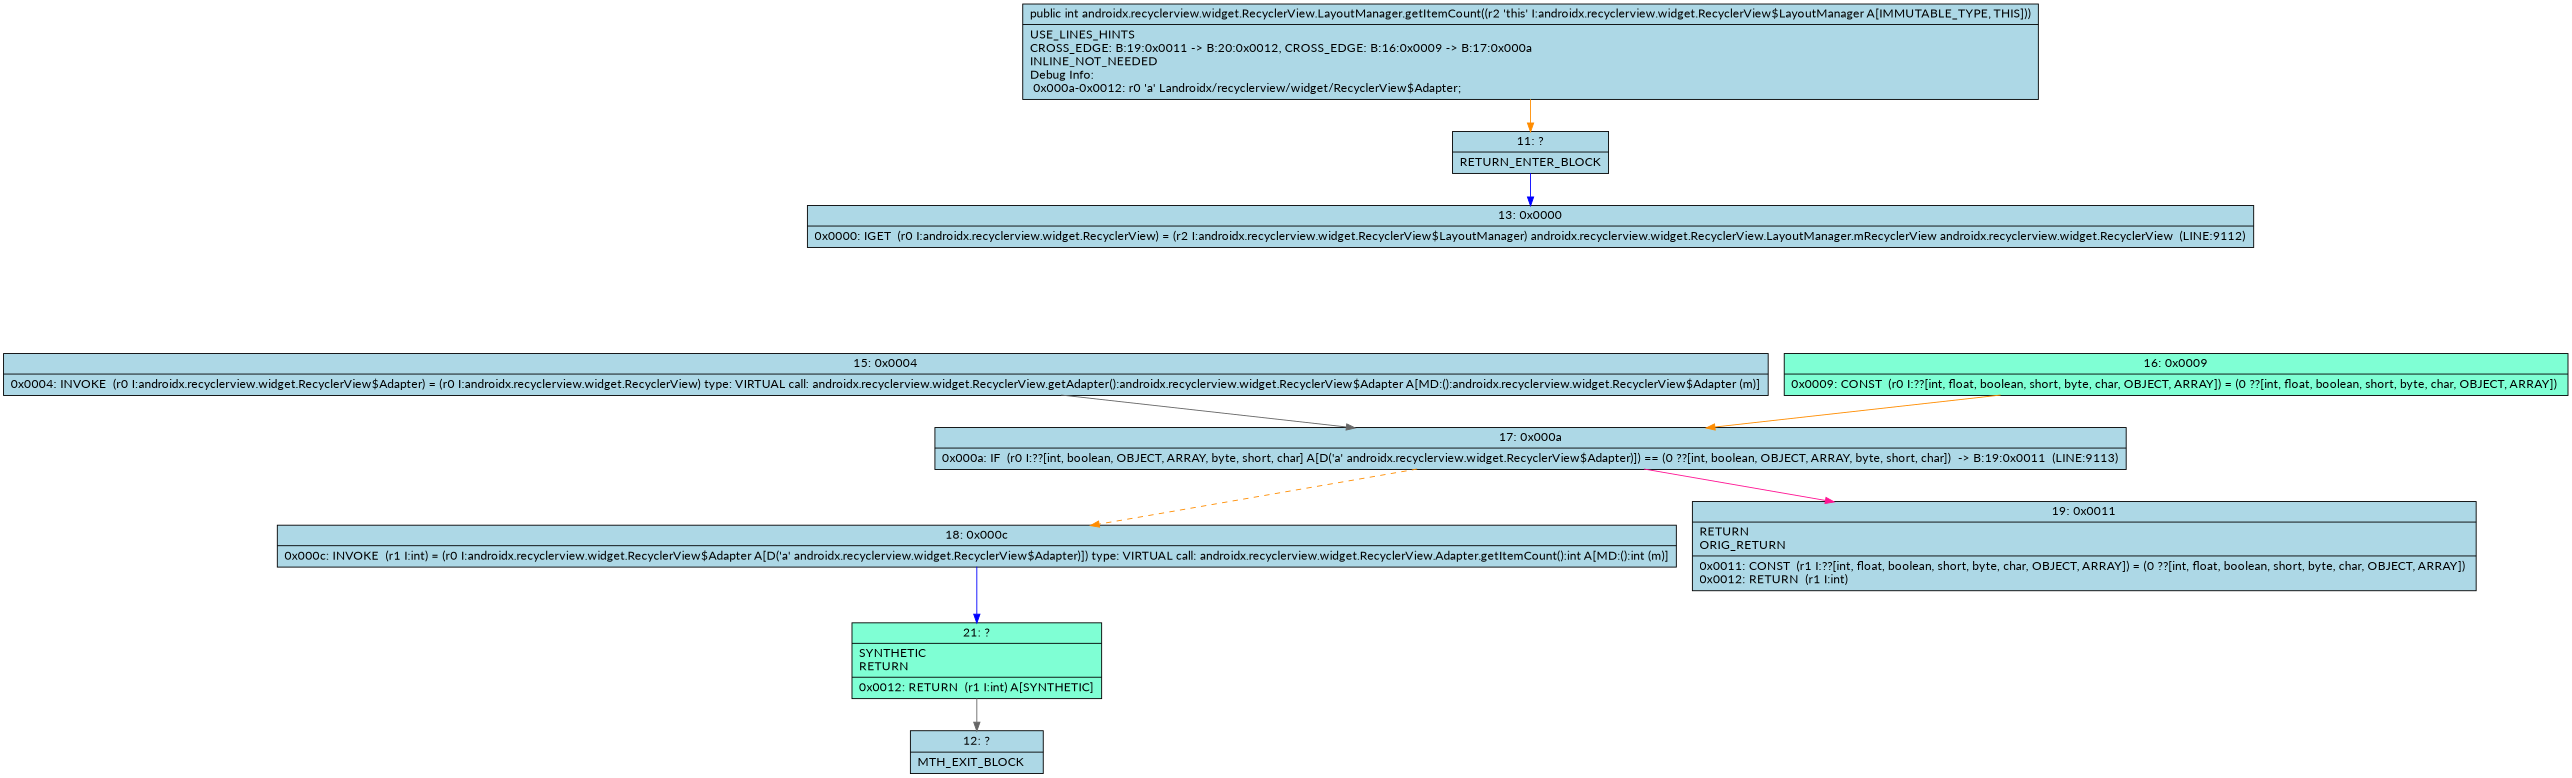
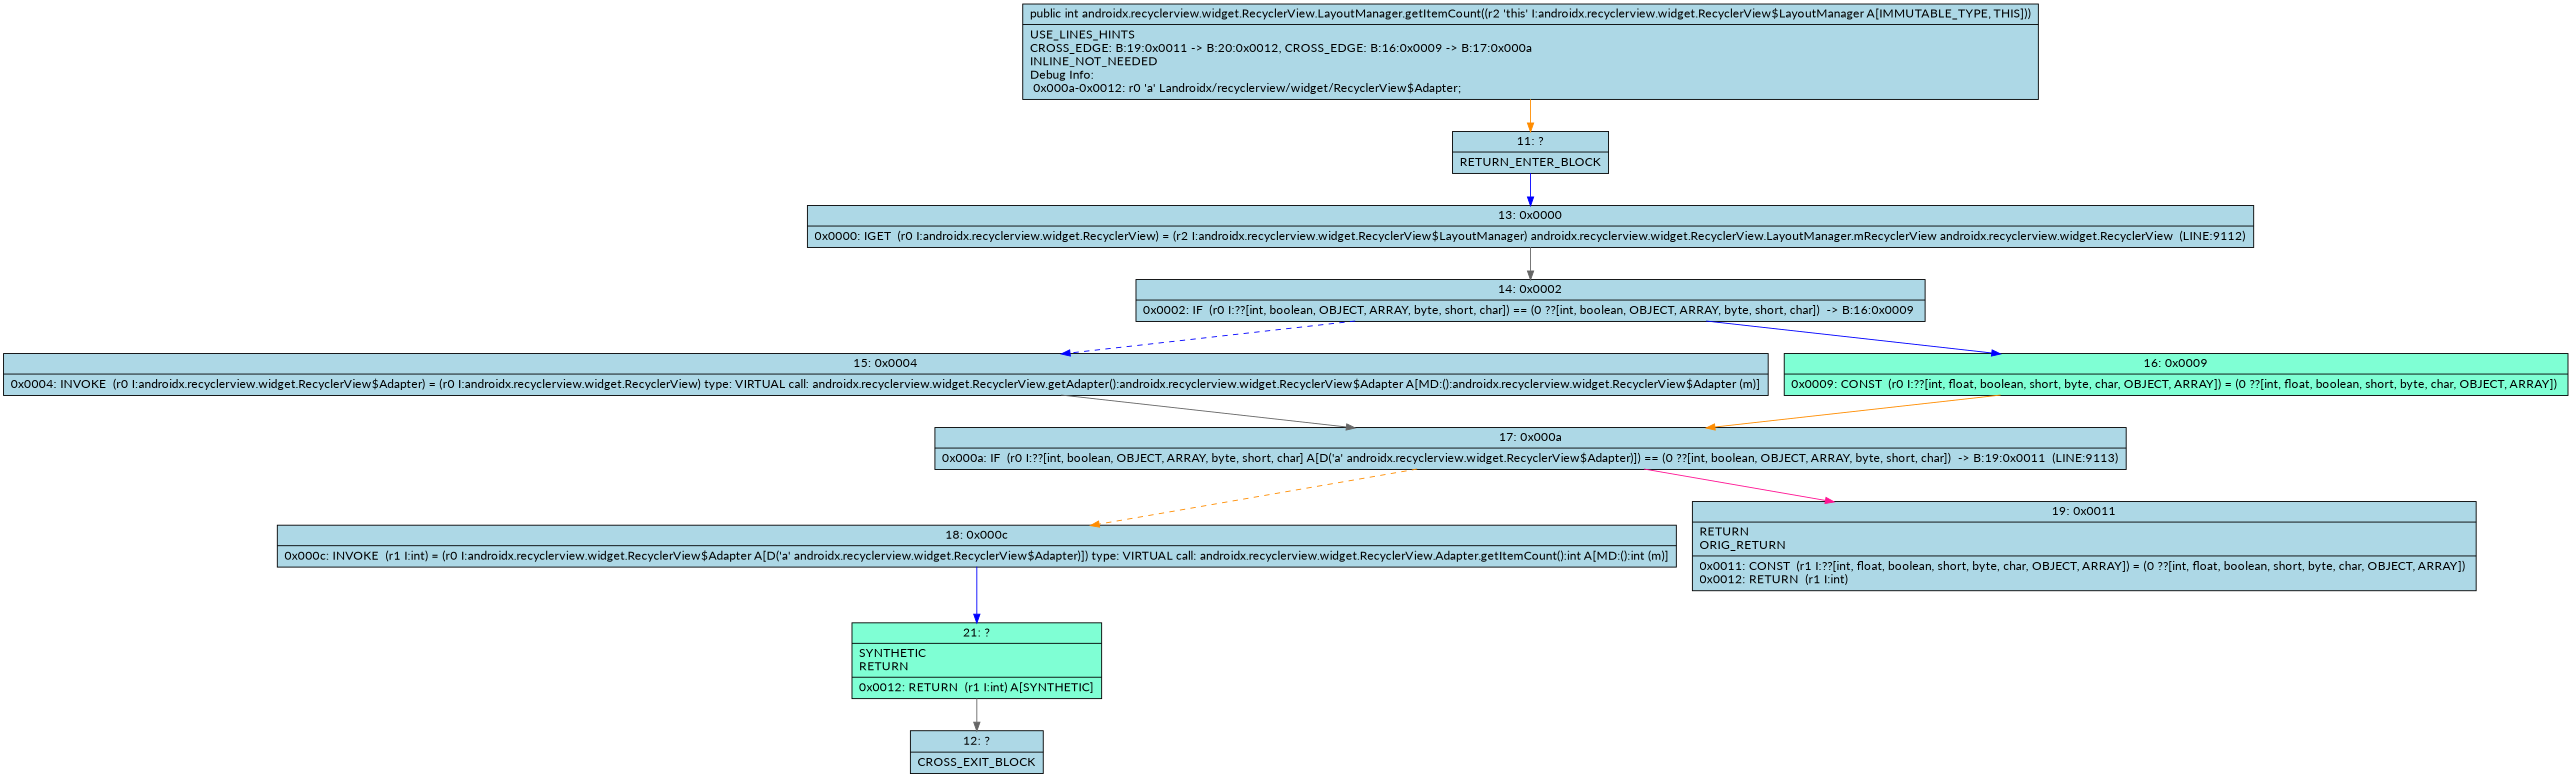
none -> (1531, 300)
(971, 762) -> (977, 762)
